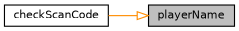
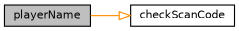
(123, 16) -> (105, 16)
